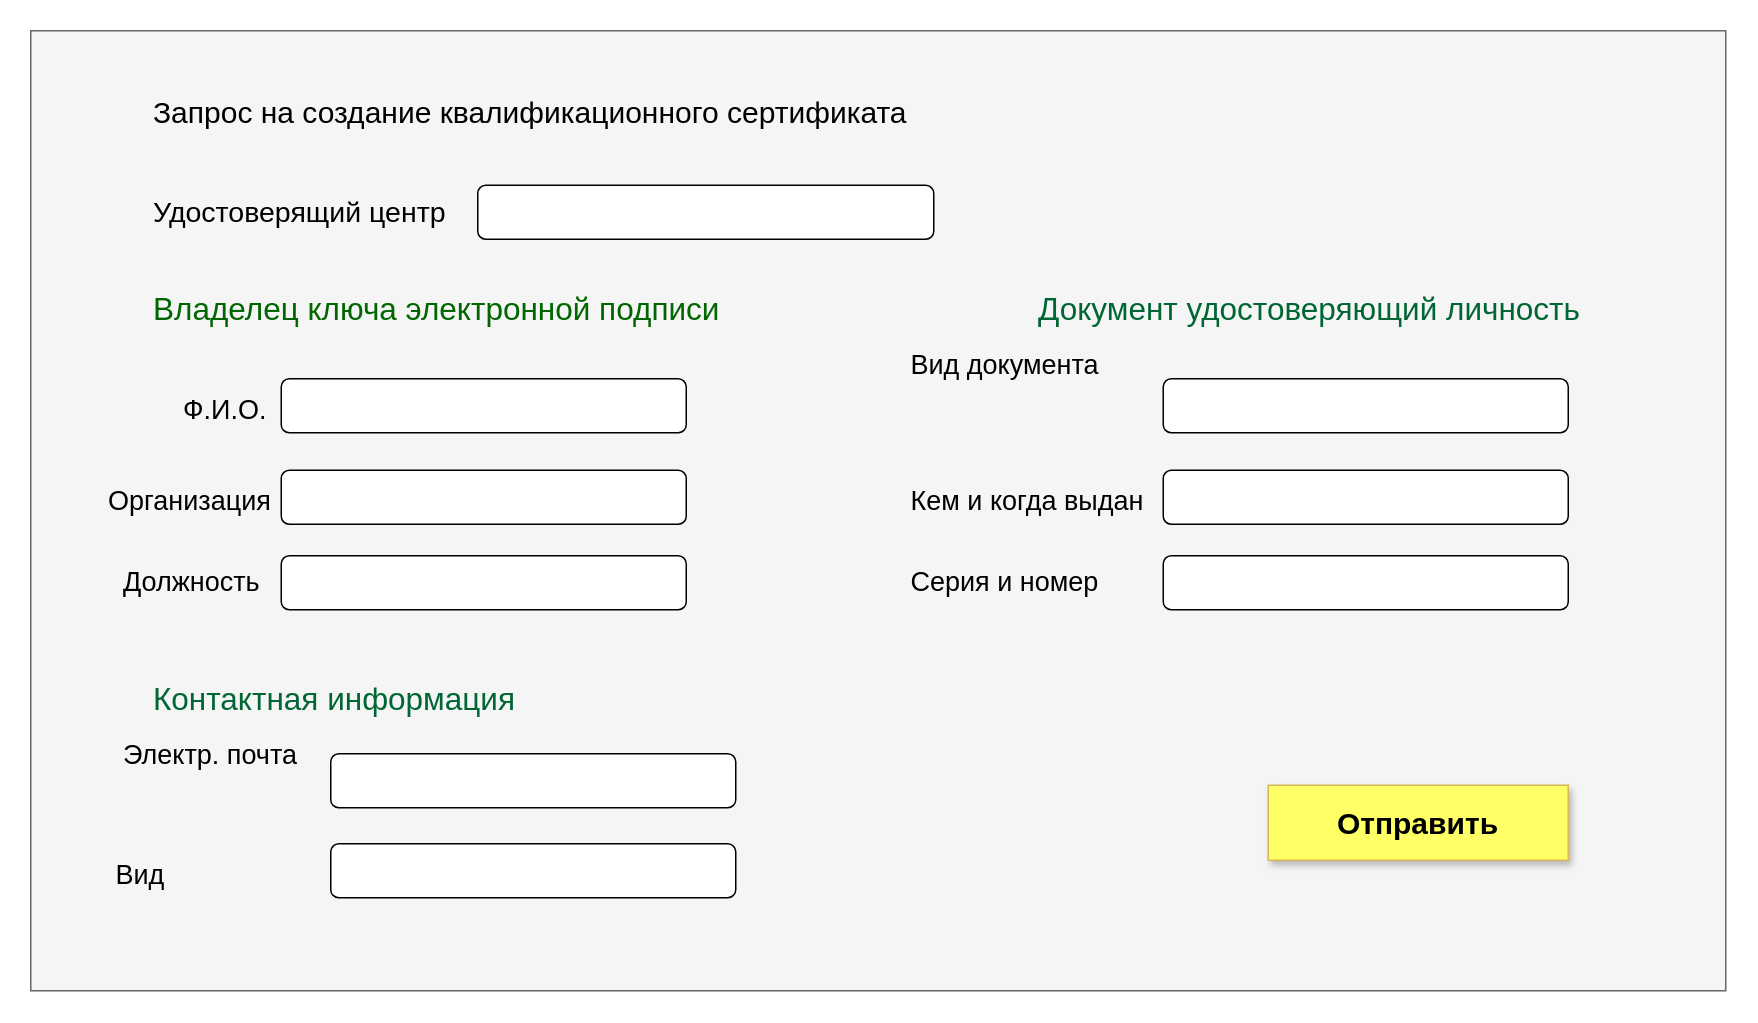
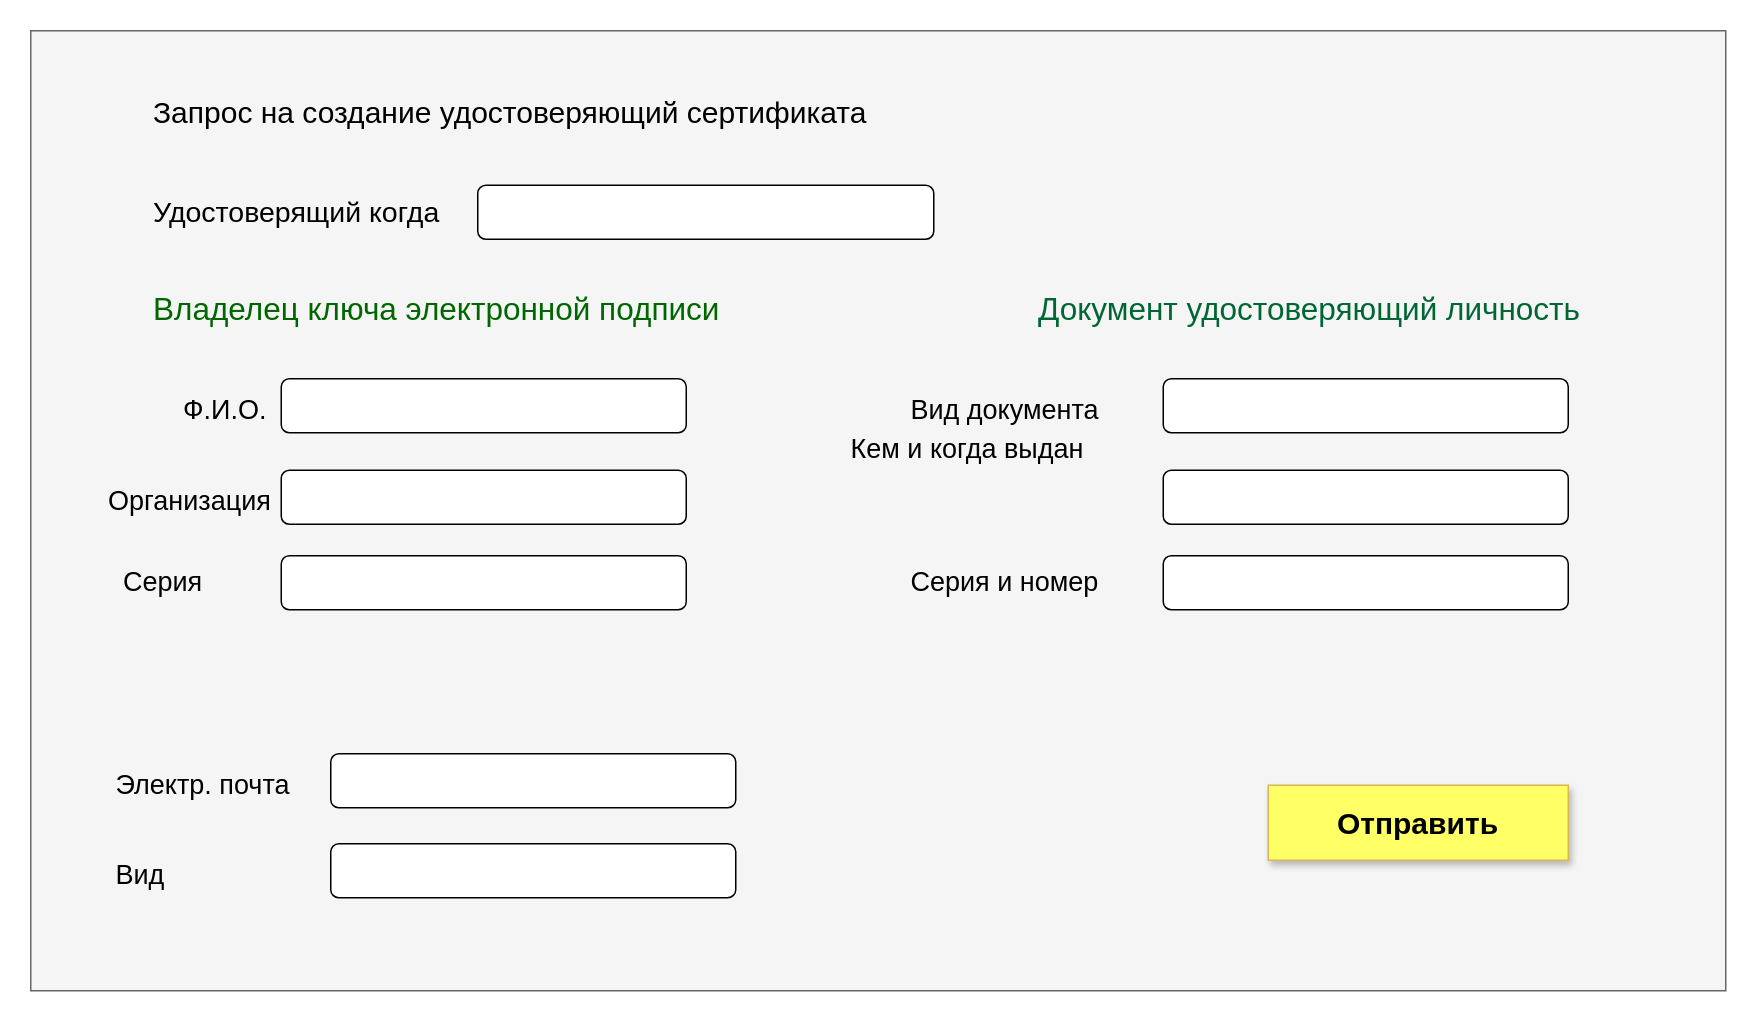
(386, 106) -> (371, 106)
(247, 208) -> (247, 208)
(1013, 361) -> (1013, 406)
(1036, 497) -> (976, 445)
(169, 579) -> (149, 579)
(346, 691) -> none
(218, 751) -> (211, 781)
